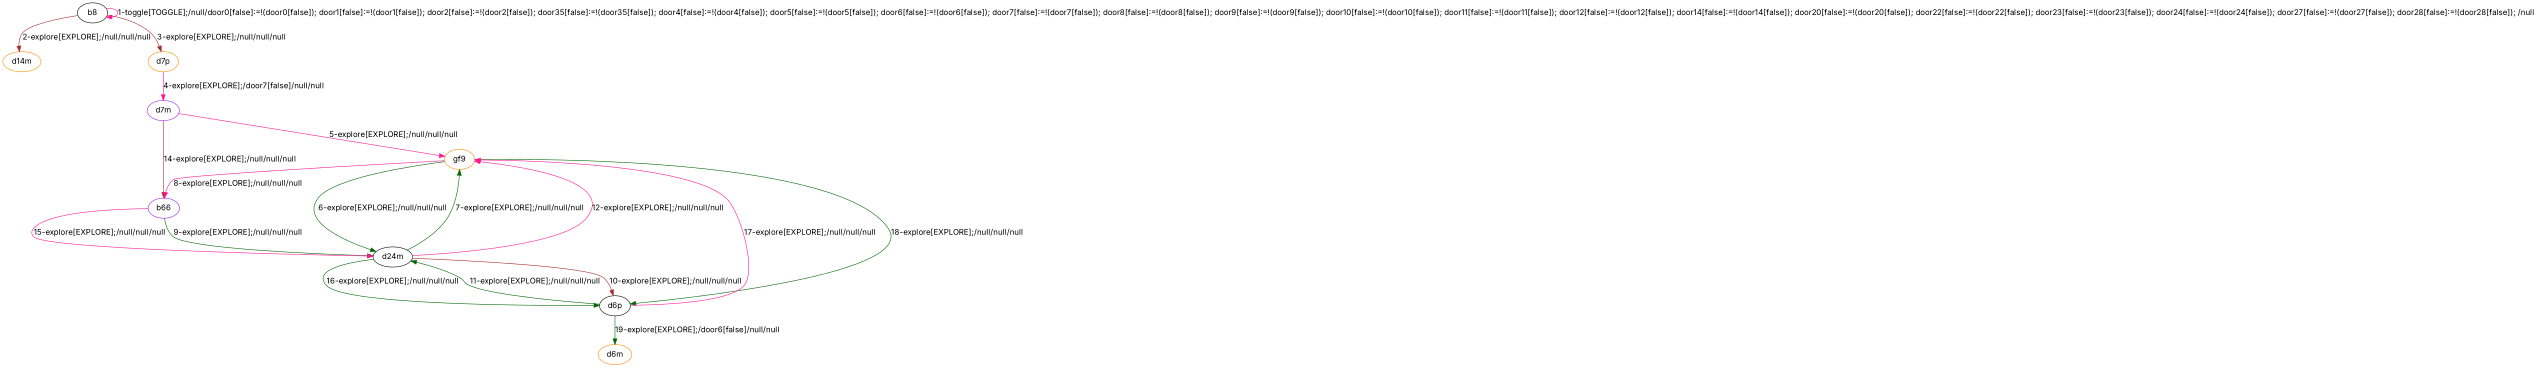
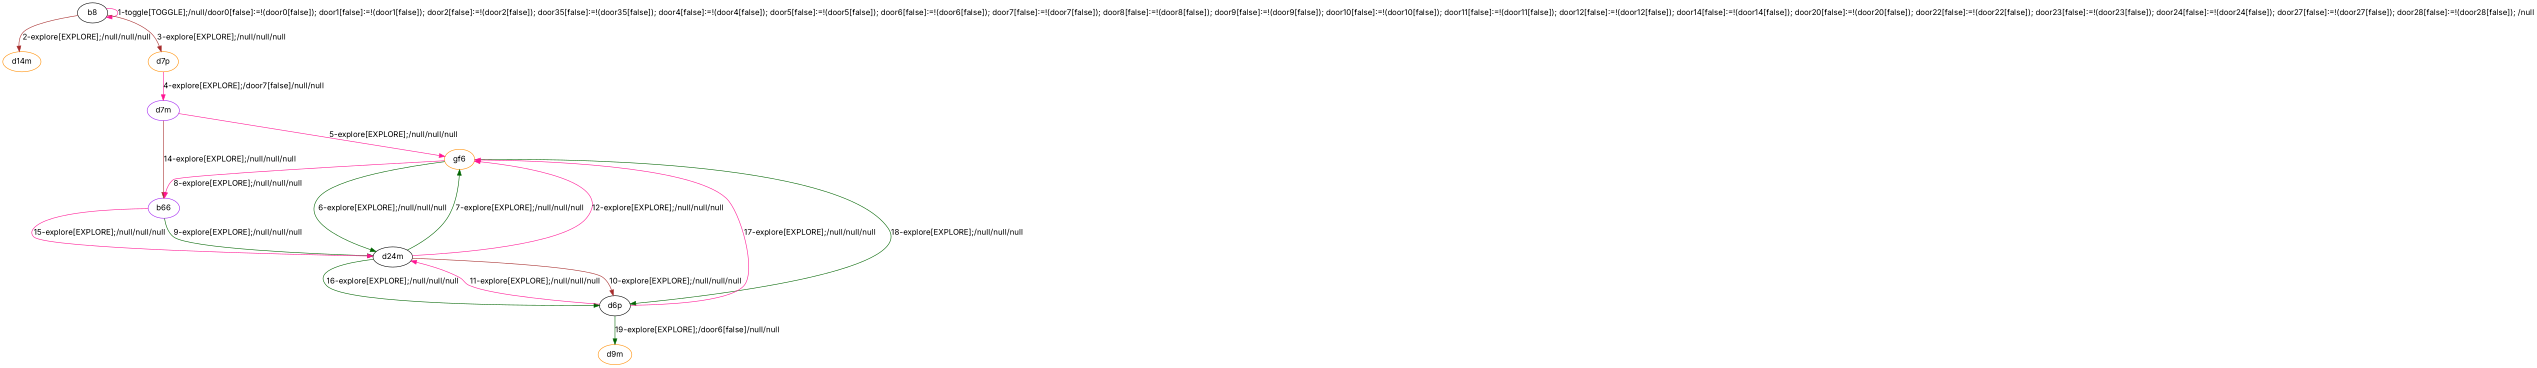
(460, 159) -> (460, 159)
(505, 294) -> (505, 294)
(615, 355) -> (615, 355)
